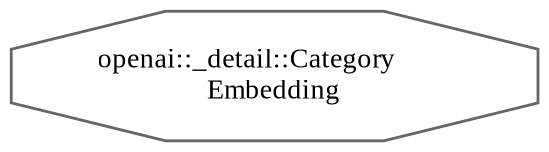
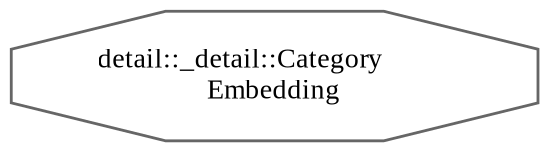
(275, 76) -> (275, 76)
